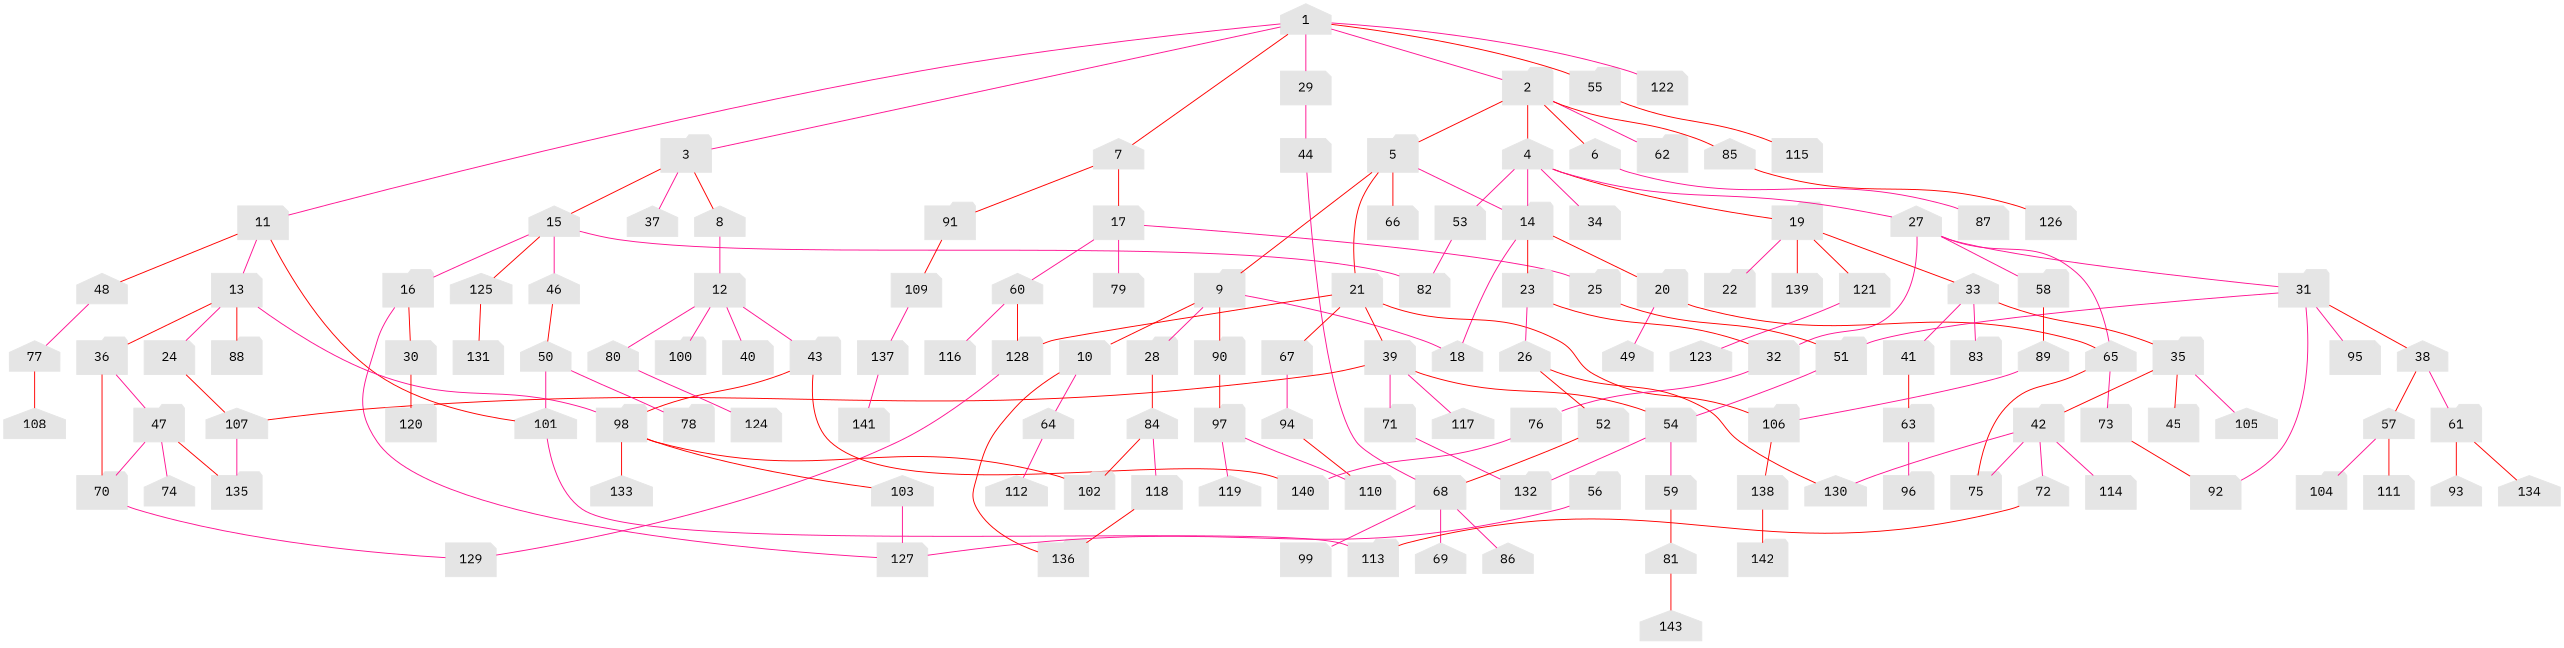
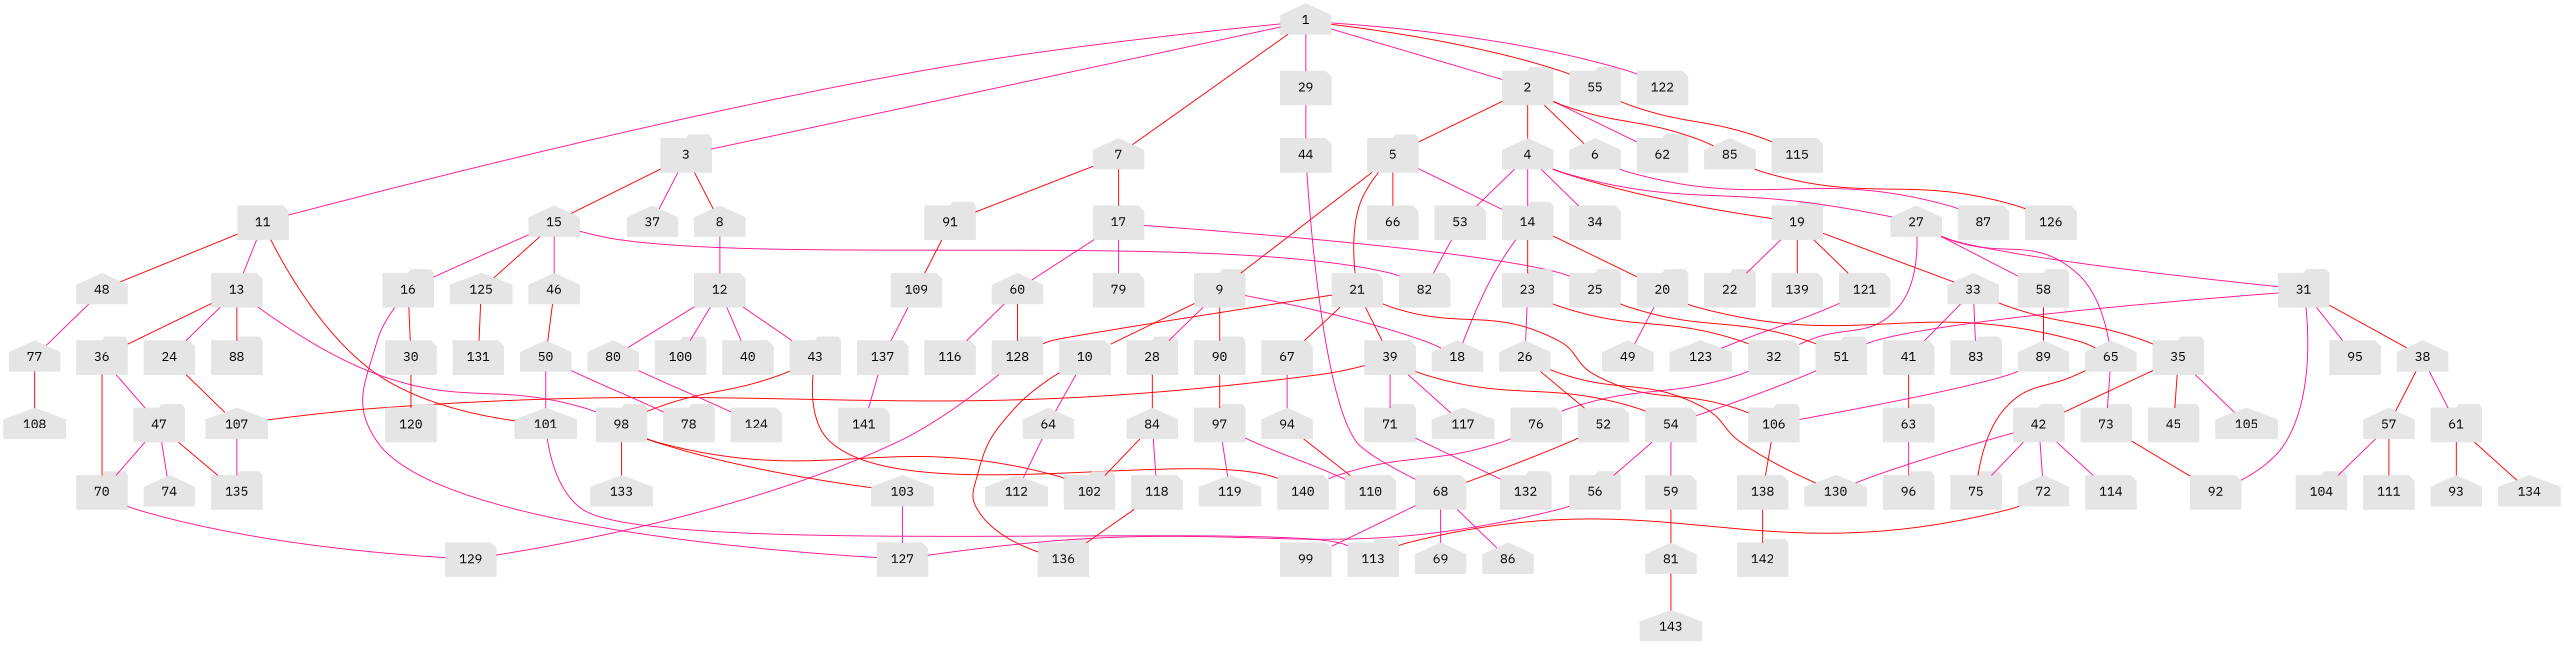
(1599, 459) -> (1633, 459)
